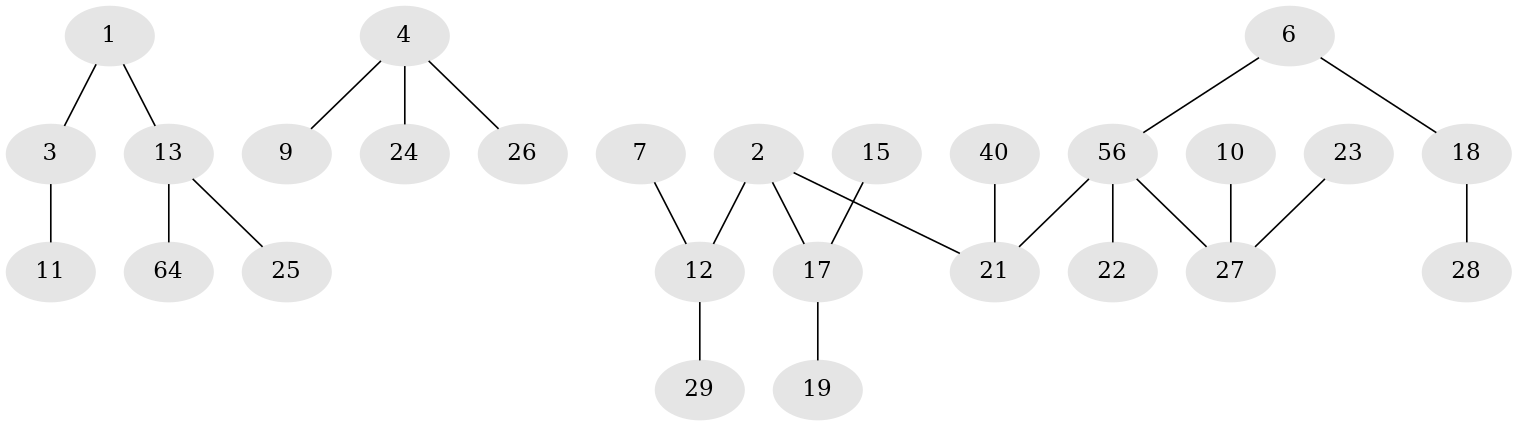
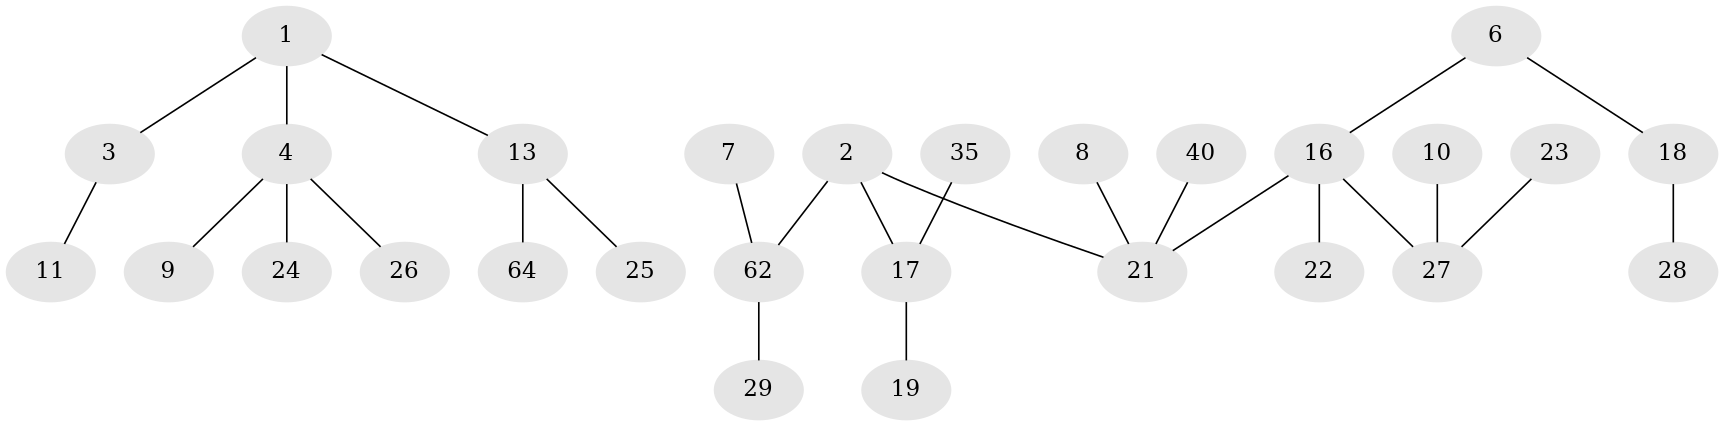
none -> (287, 95)
(877, 154) -> (965, 154)
none -> (1083, 154)
(1113, 154) -> (1319, 154)
(700, 272) -> (759, 272)
